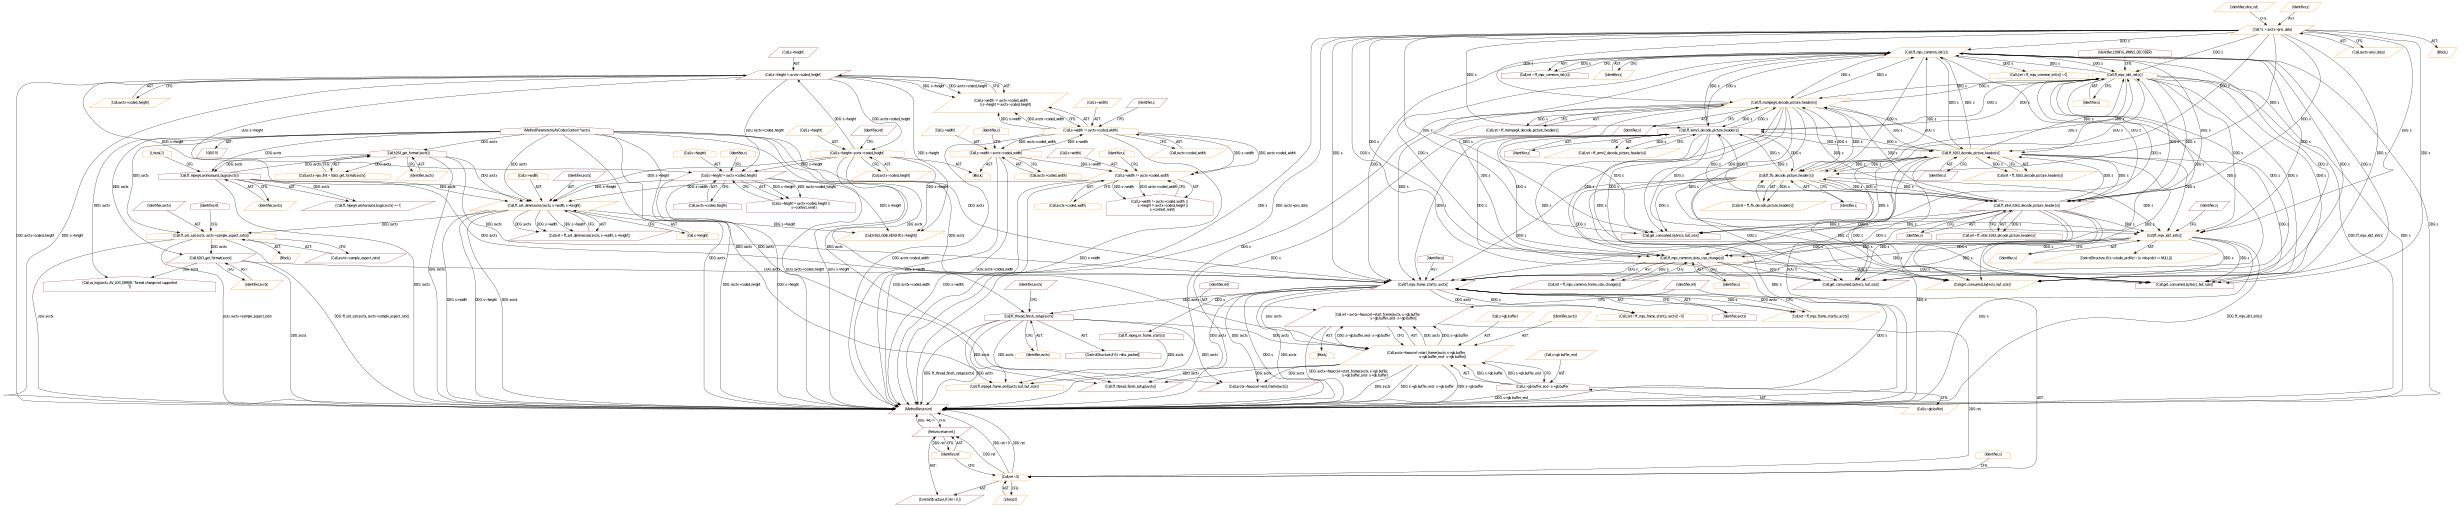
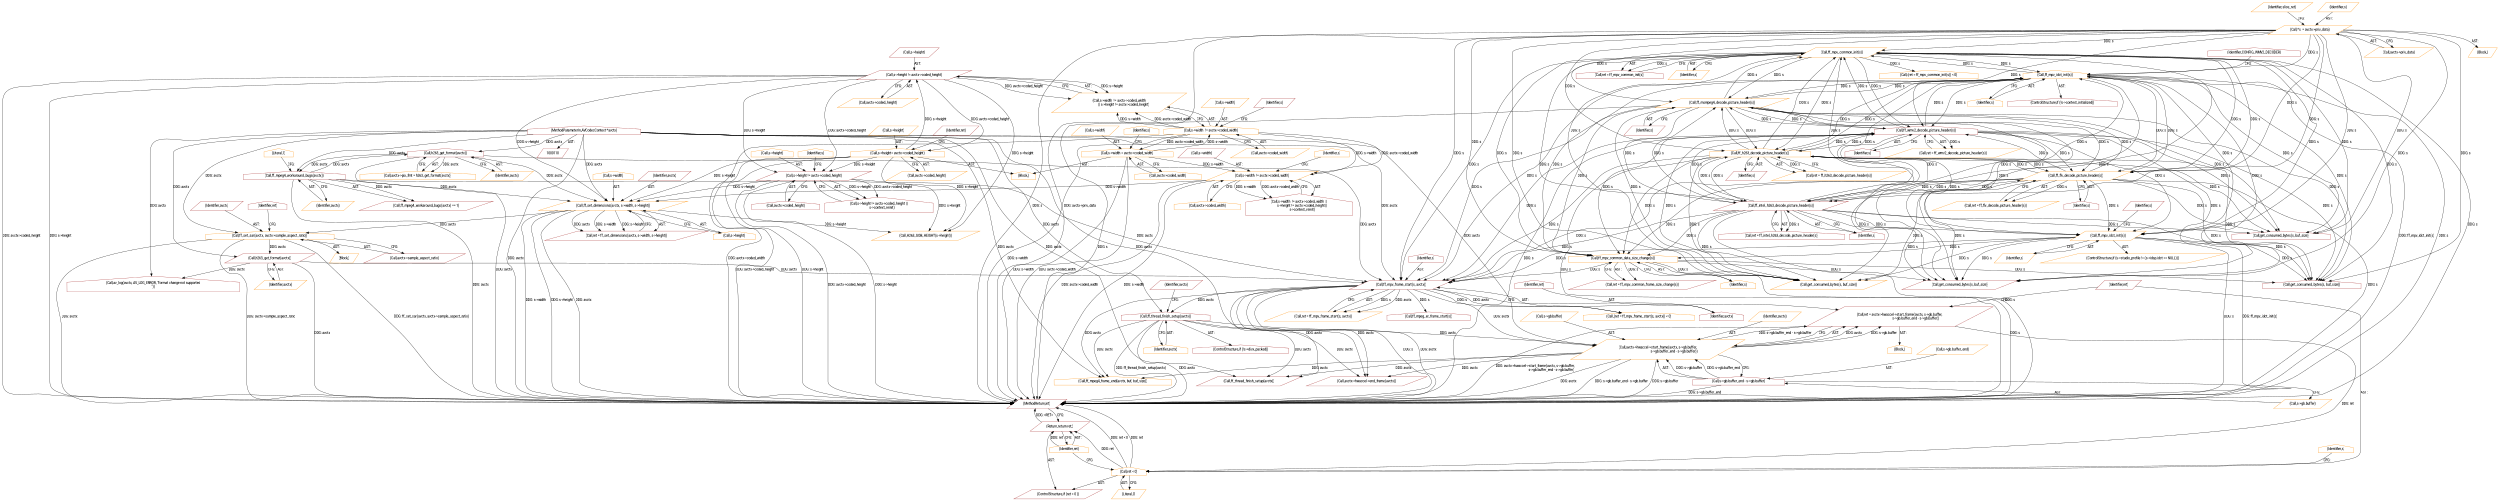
none -> (2062, 103)
(1523, 131) -> none
(1108, 369) -> (1190, 296)
